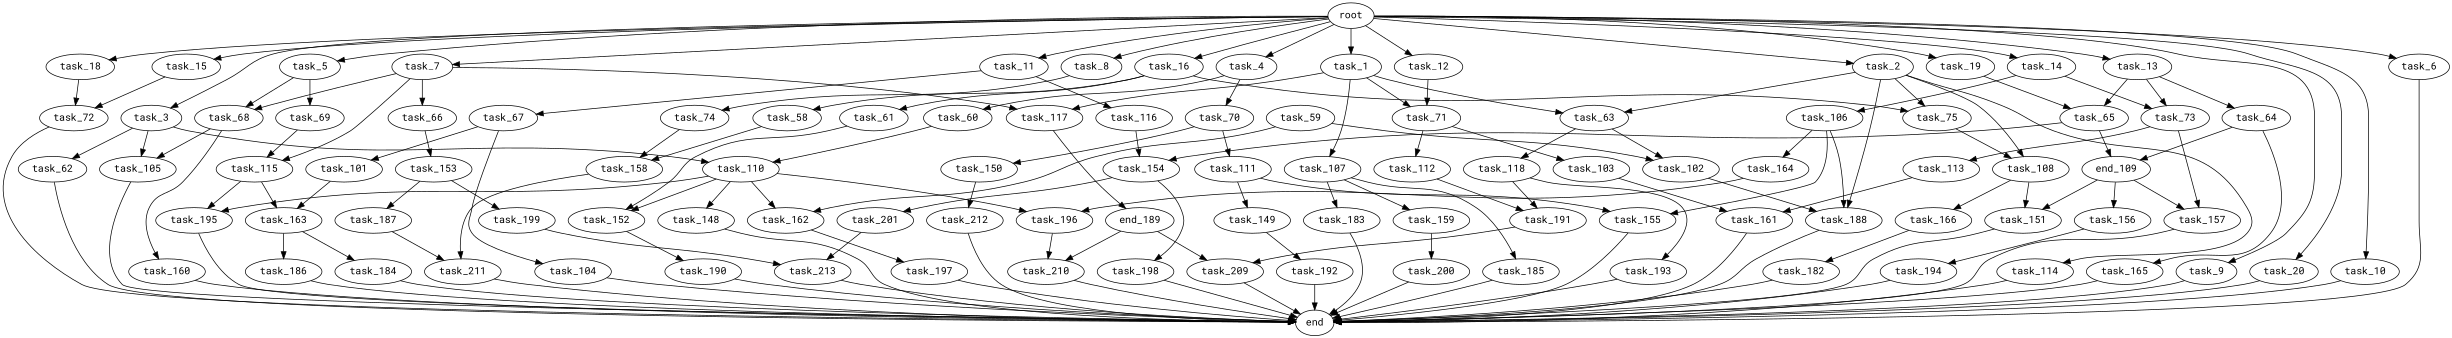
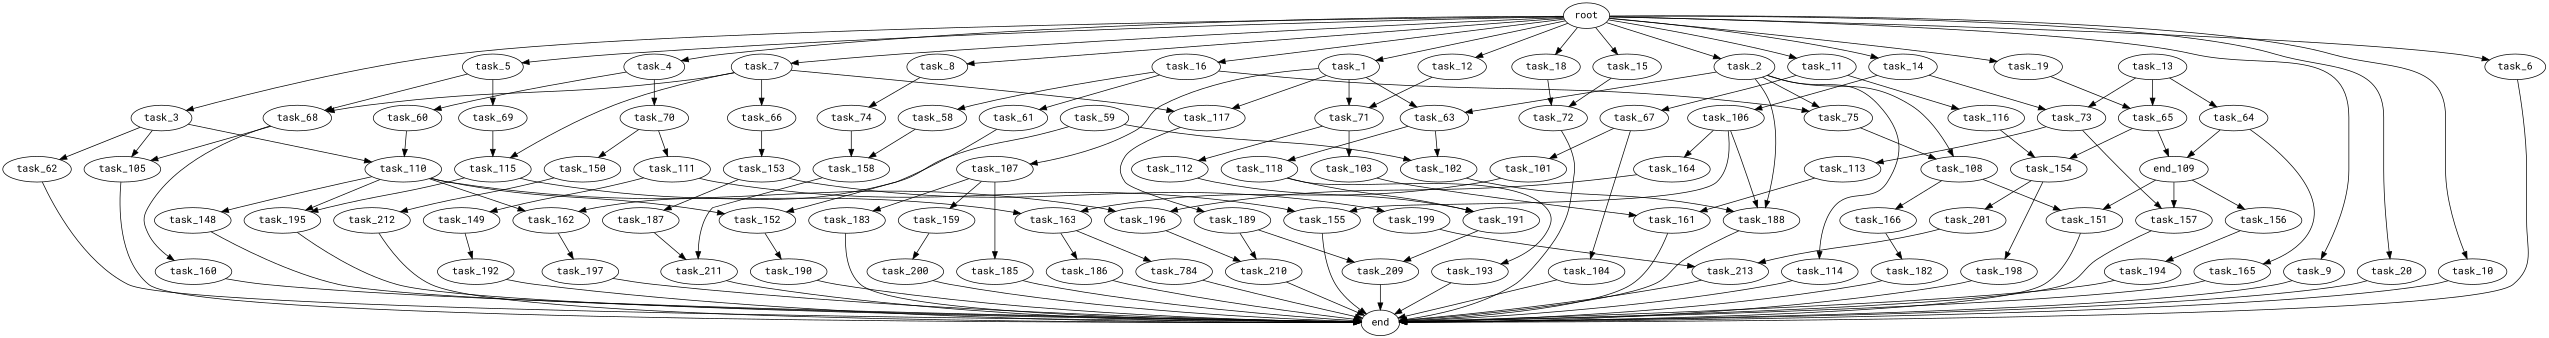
(1830, 30) -> none
(1140, 220) -> (1232, 220)
(373, 272) -> (1174, 272)
